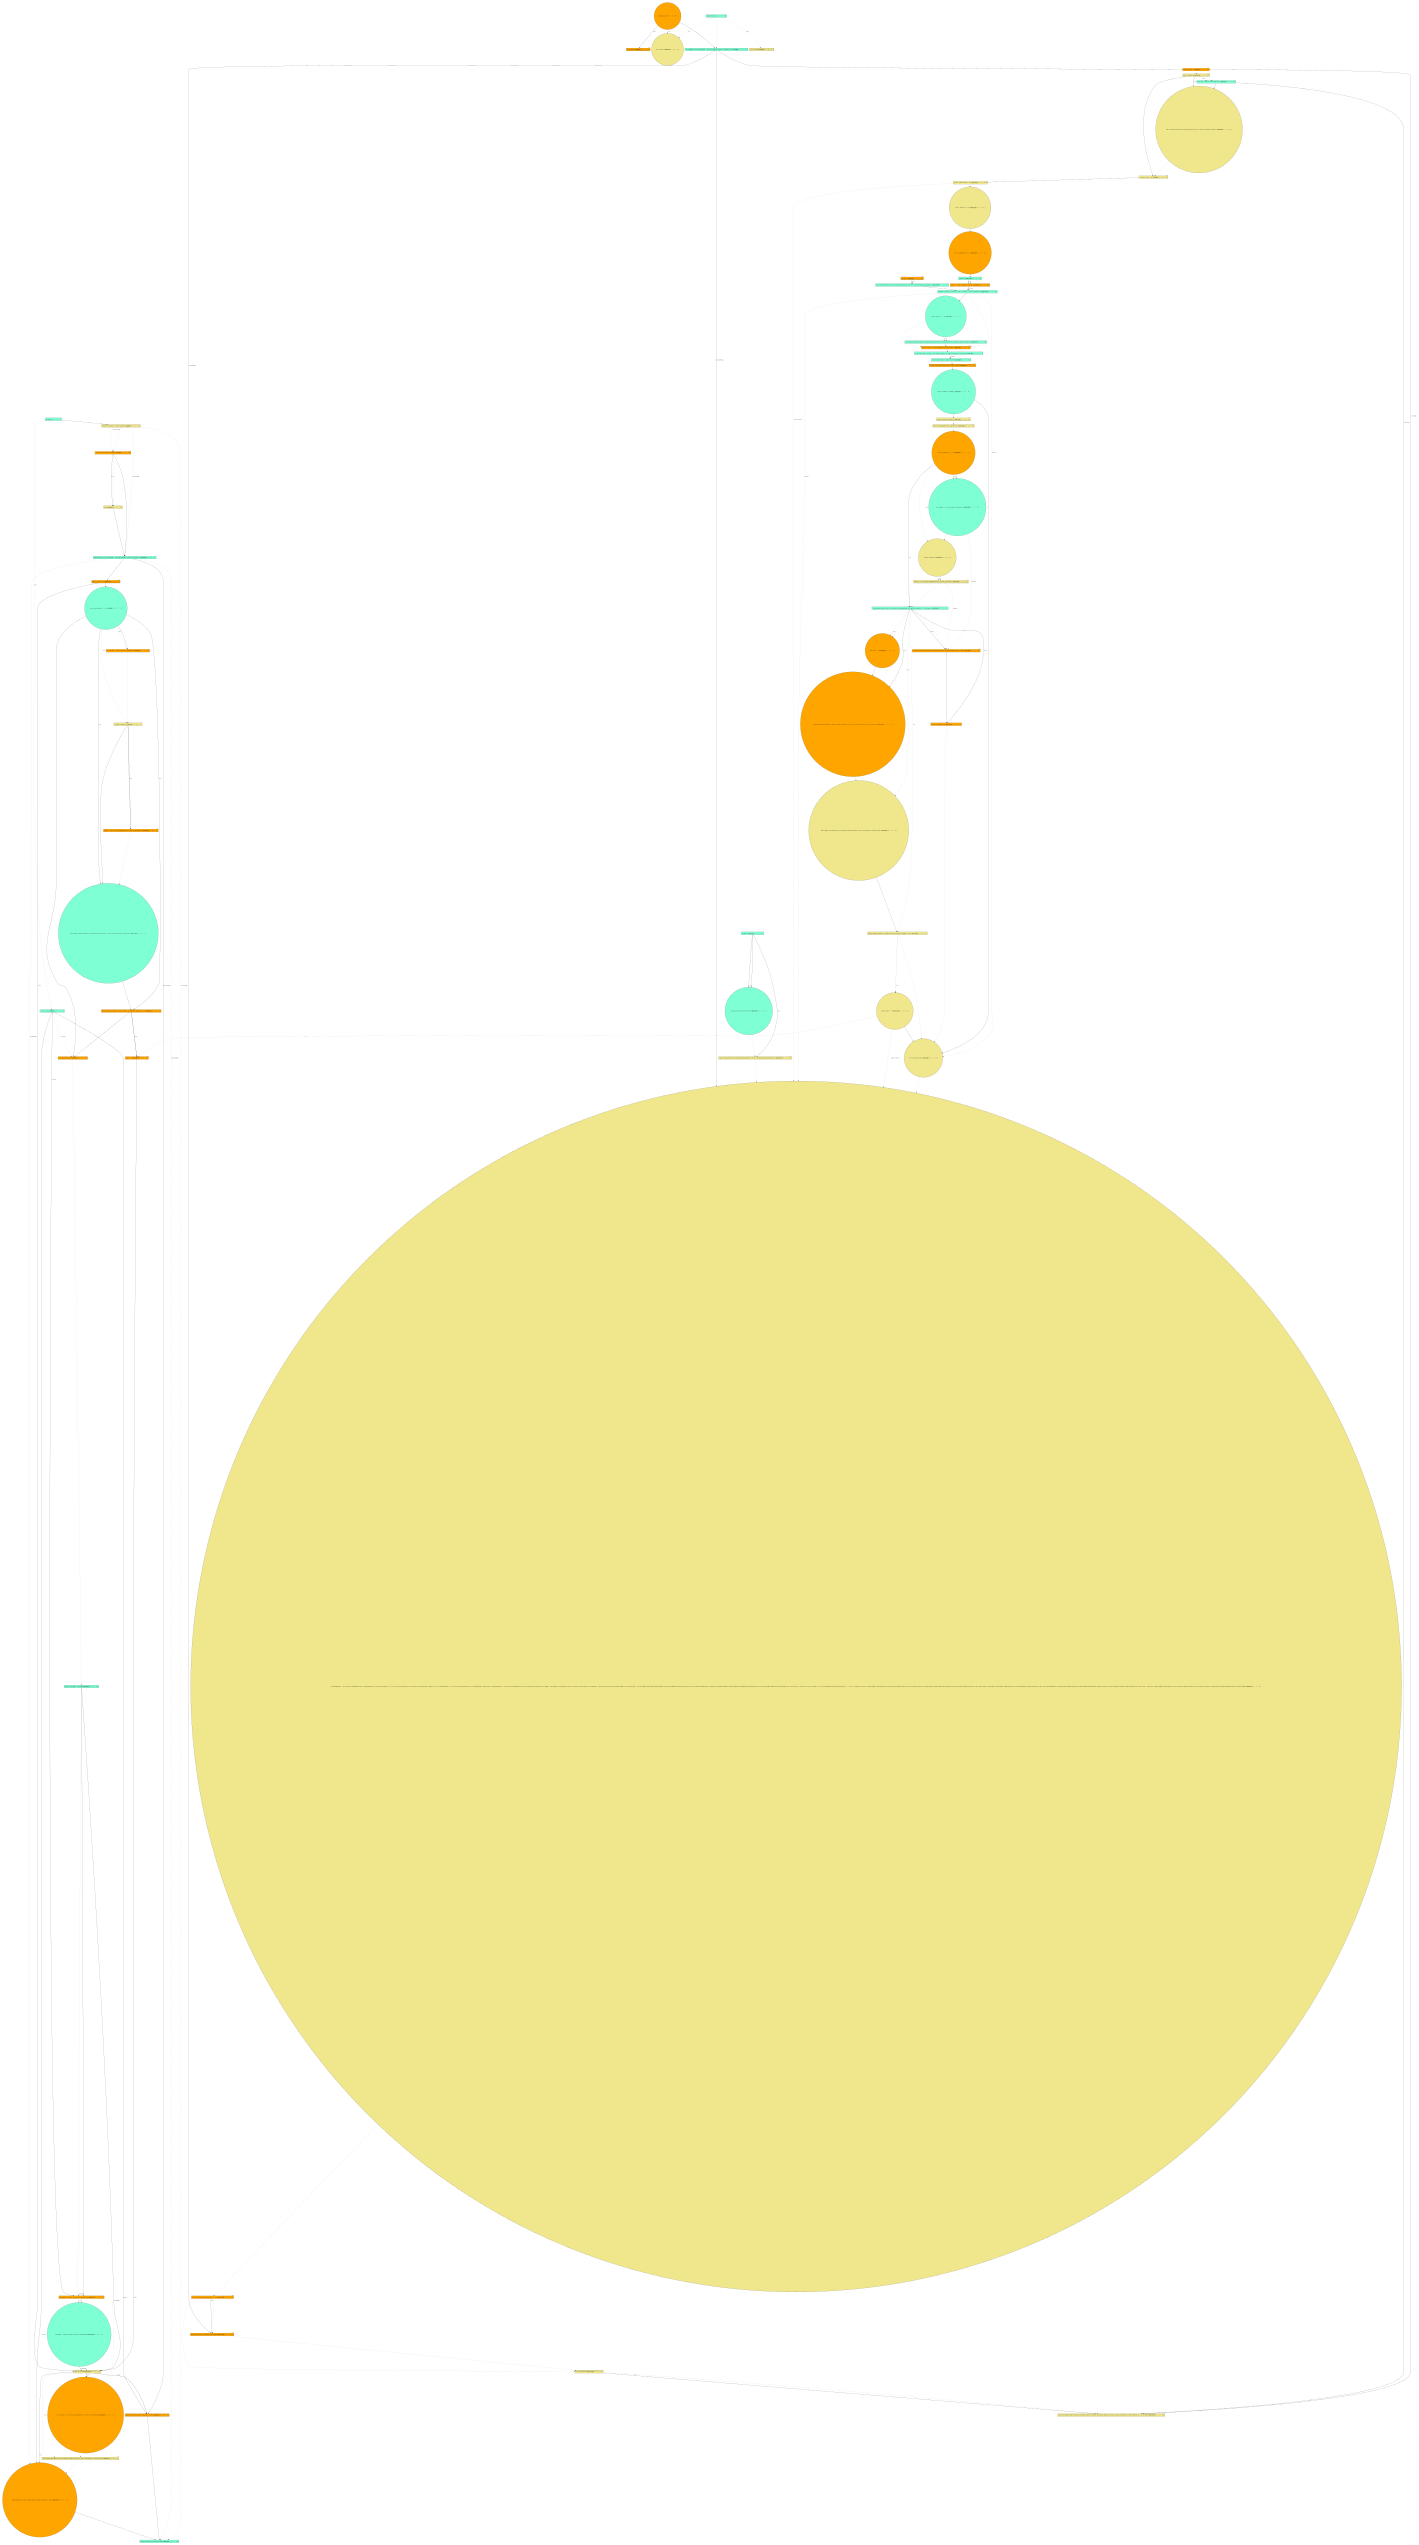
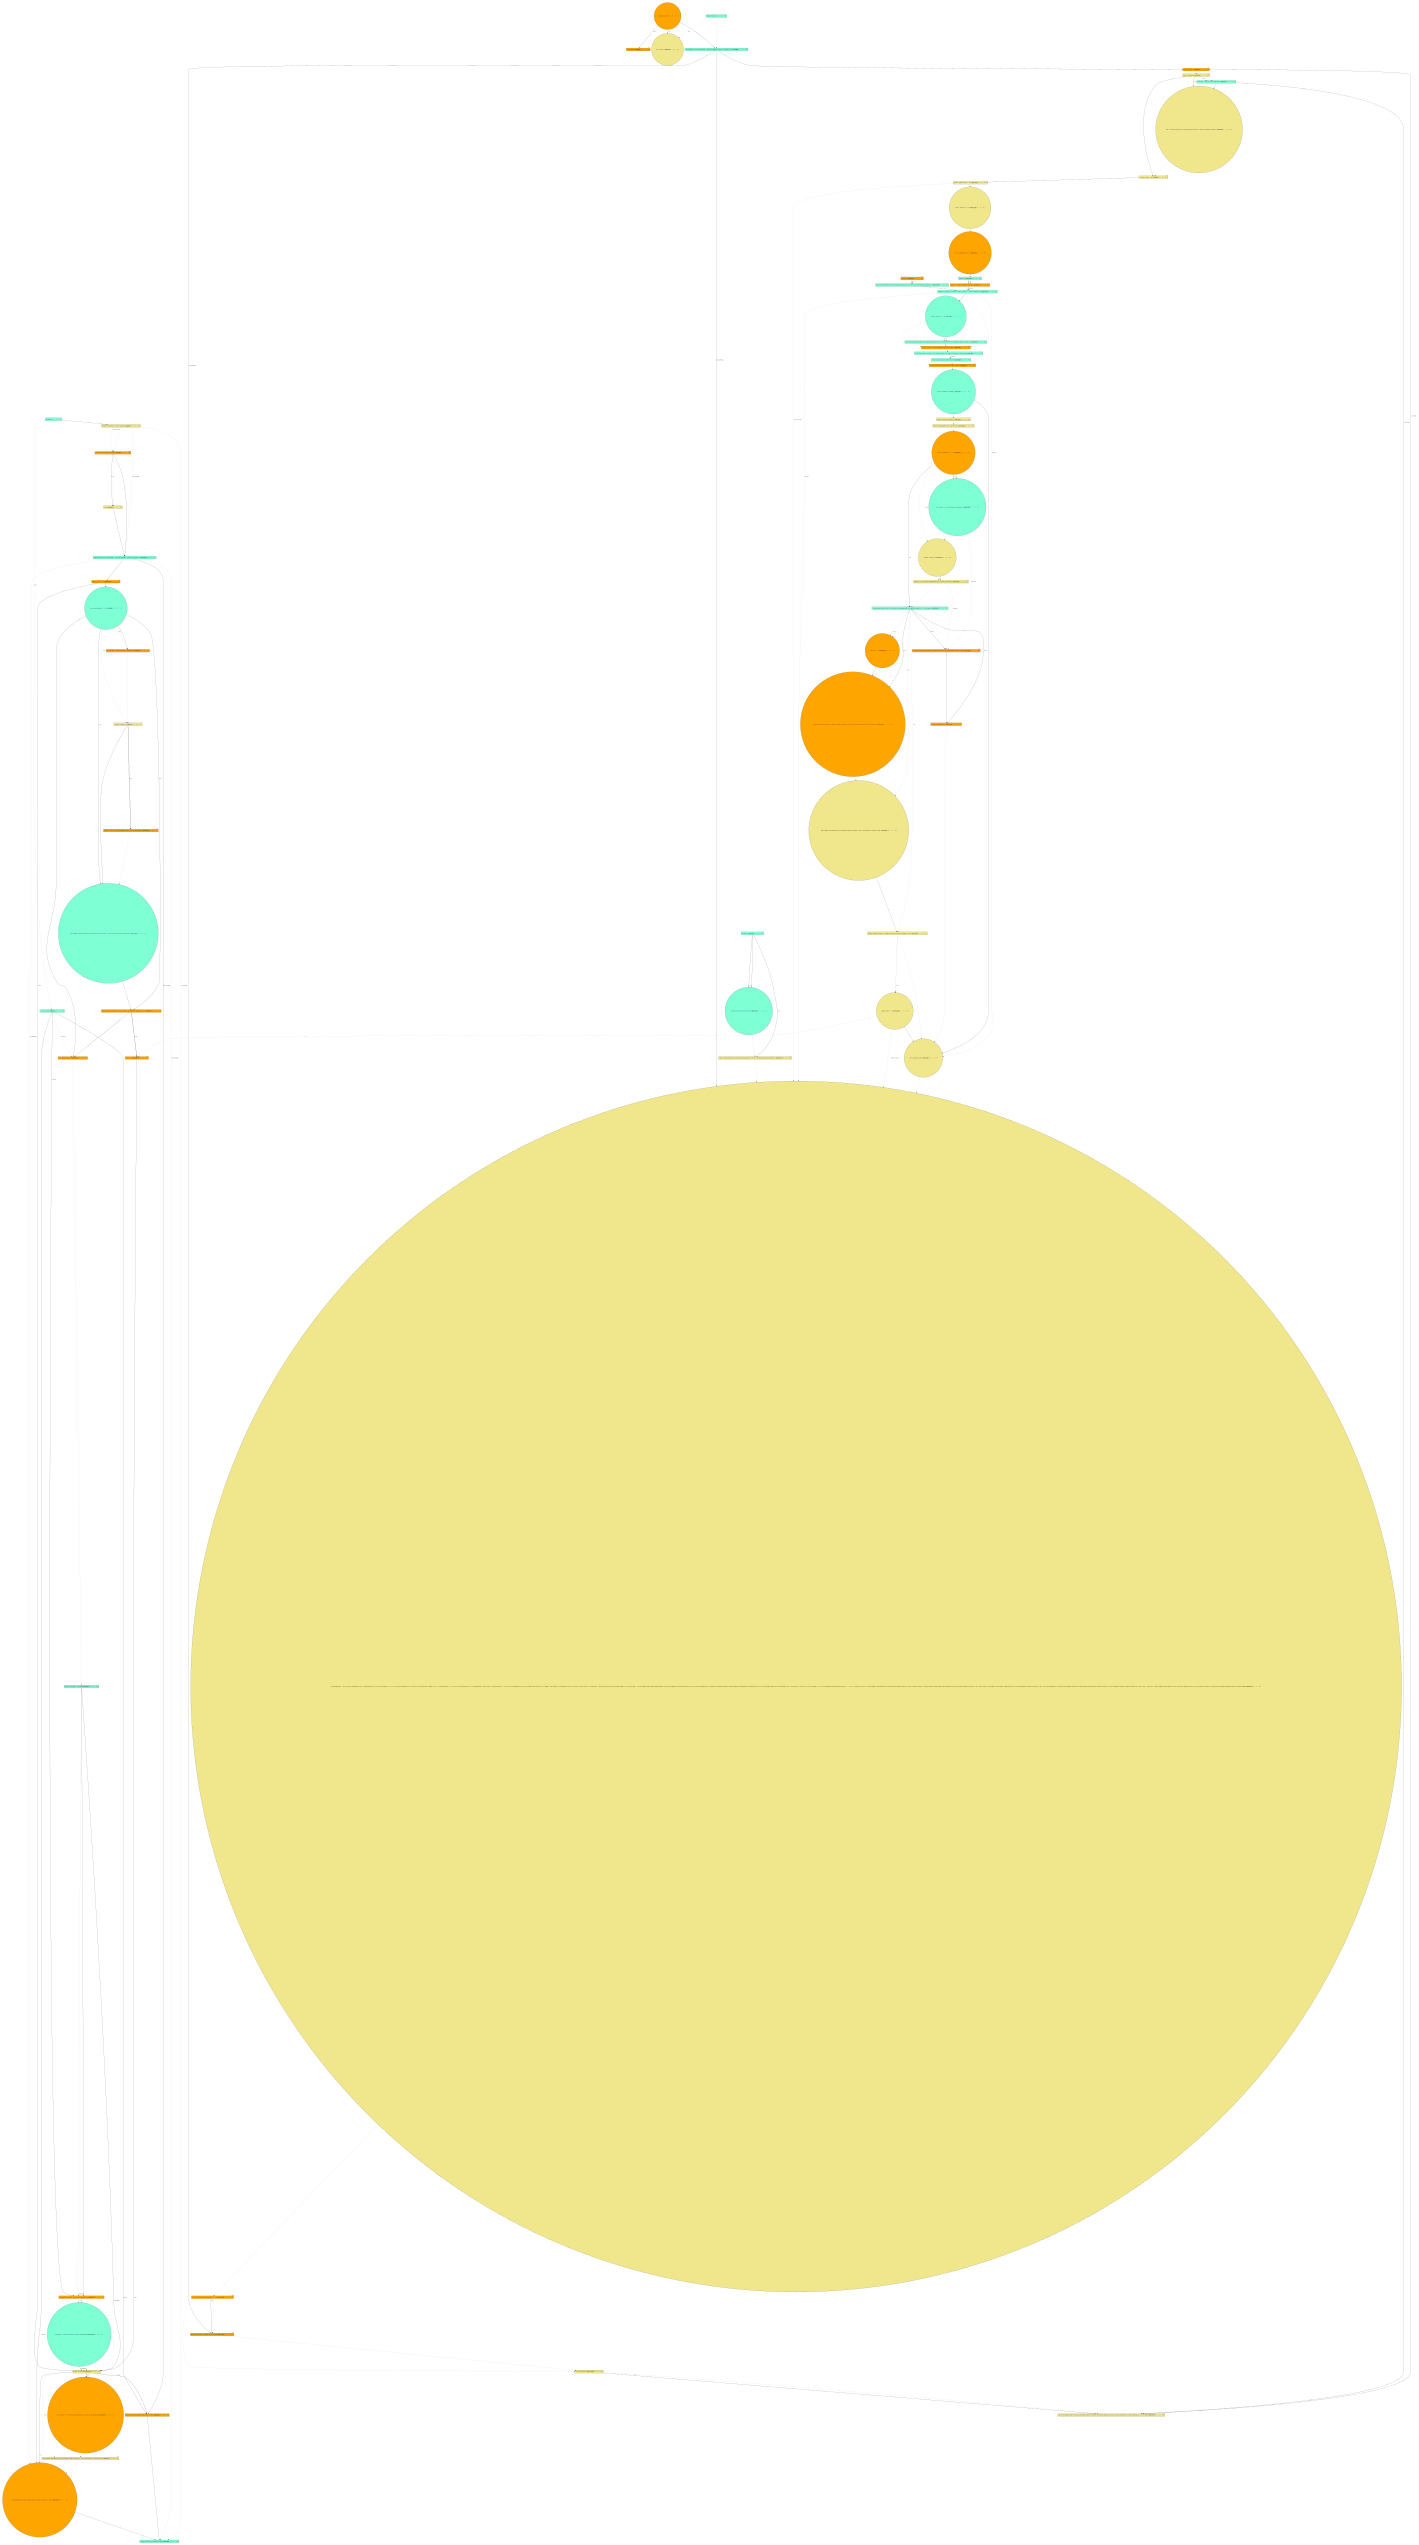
(762, 49) -> none
